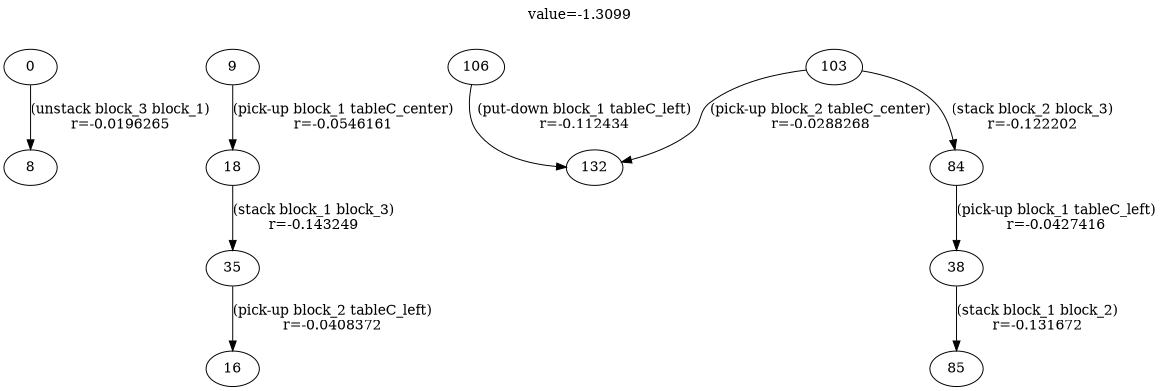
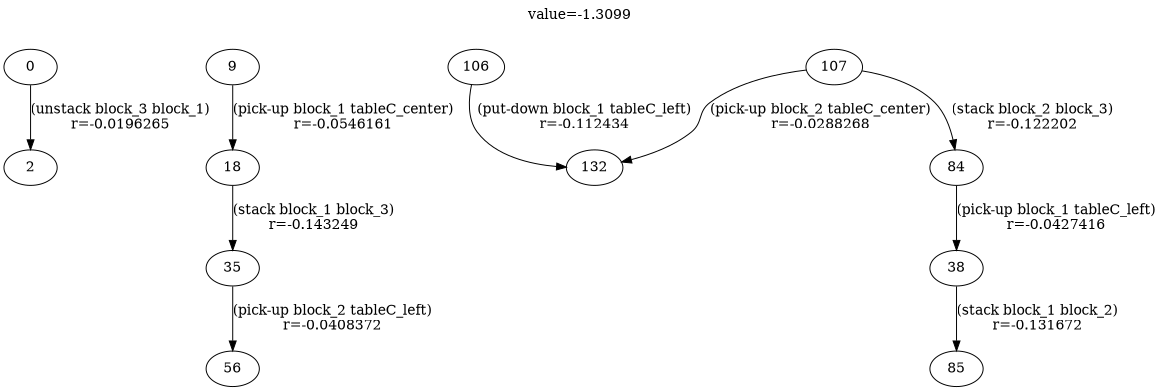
(834, 67) -> (834, 67)
(31, 168) -> (31, 168)
(233, 369) -> (233, 369)
